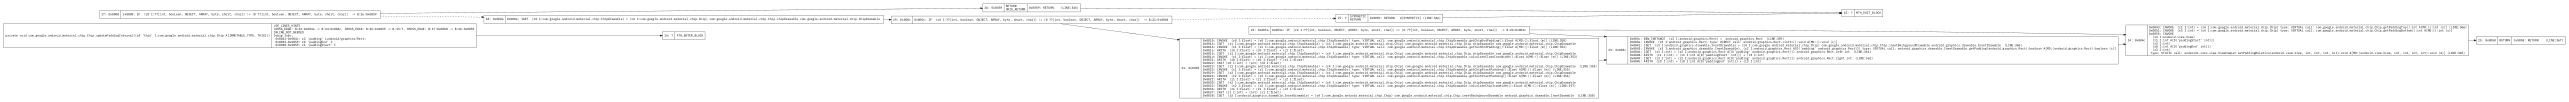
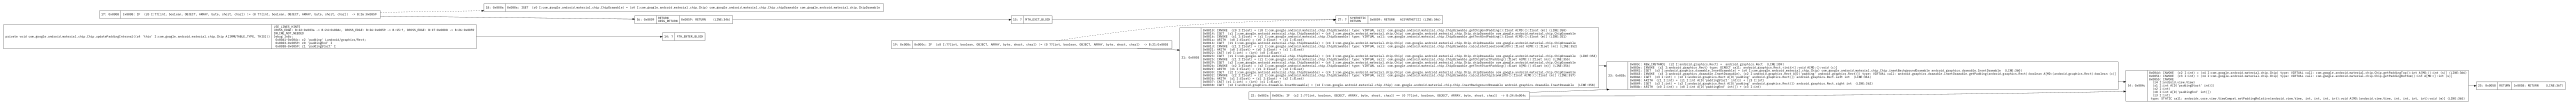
(1641, 15) -> (1193, 20)
(886, 20) -> none
